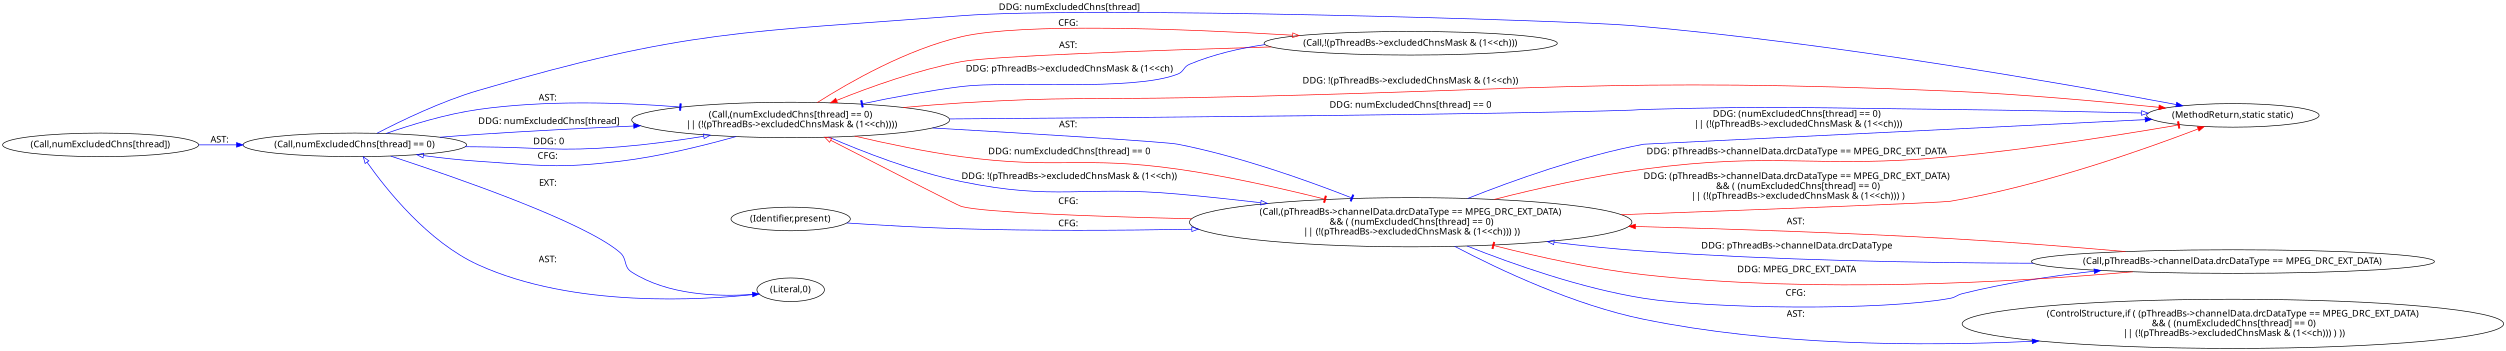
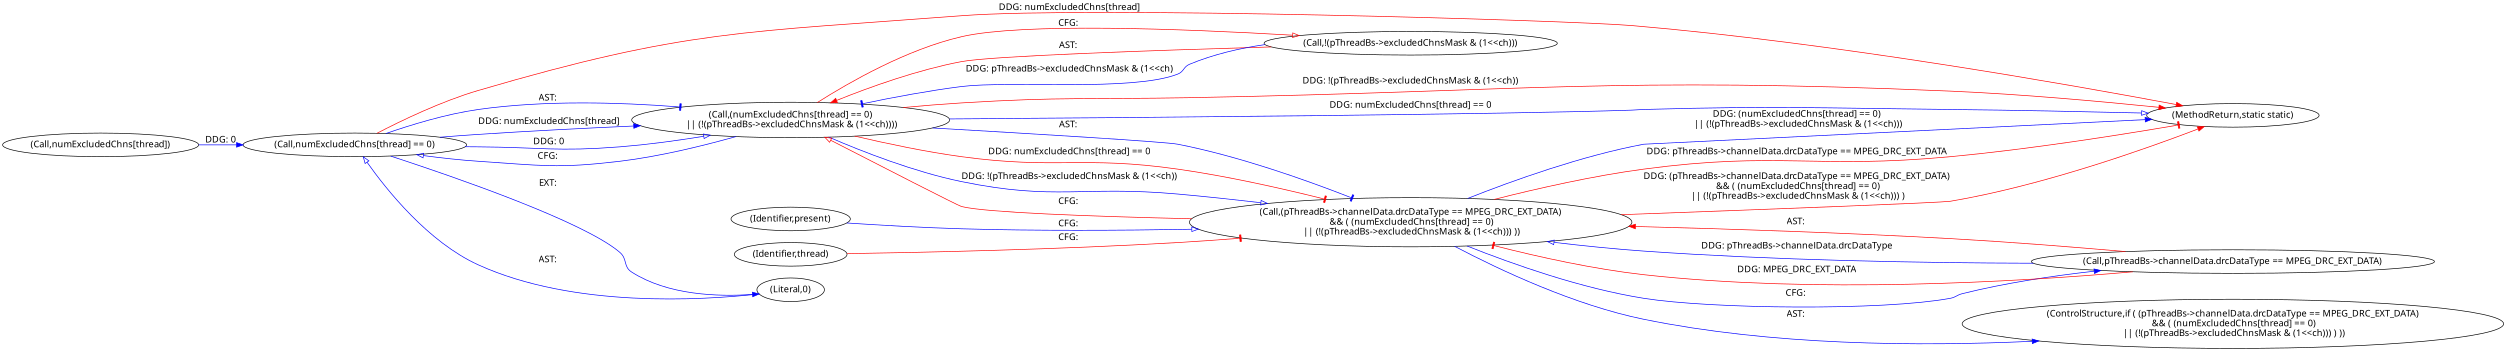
(1272, 14) -> (1272, 14)
(221, 140) -> (221, 140)
none -> (791, 254)
